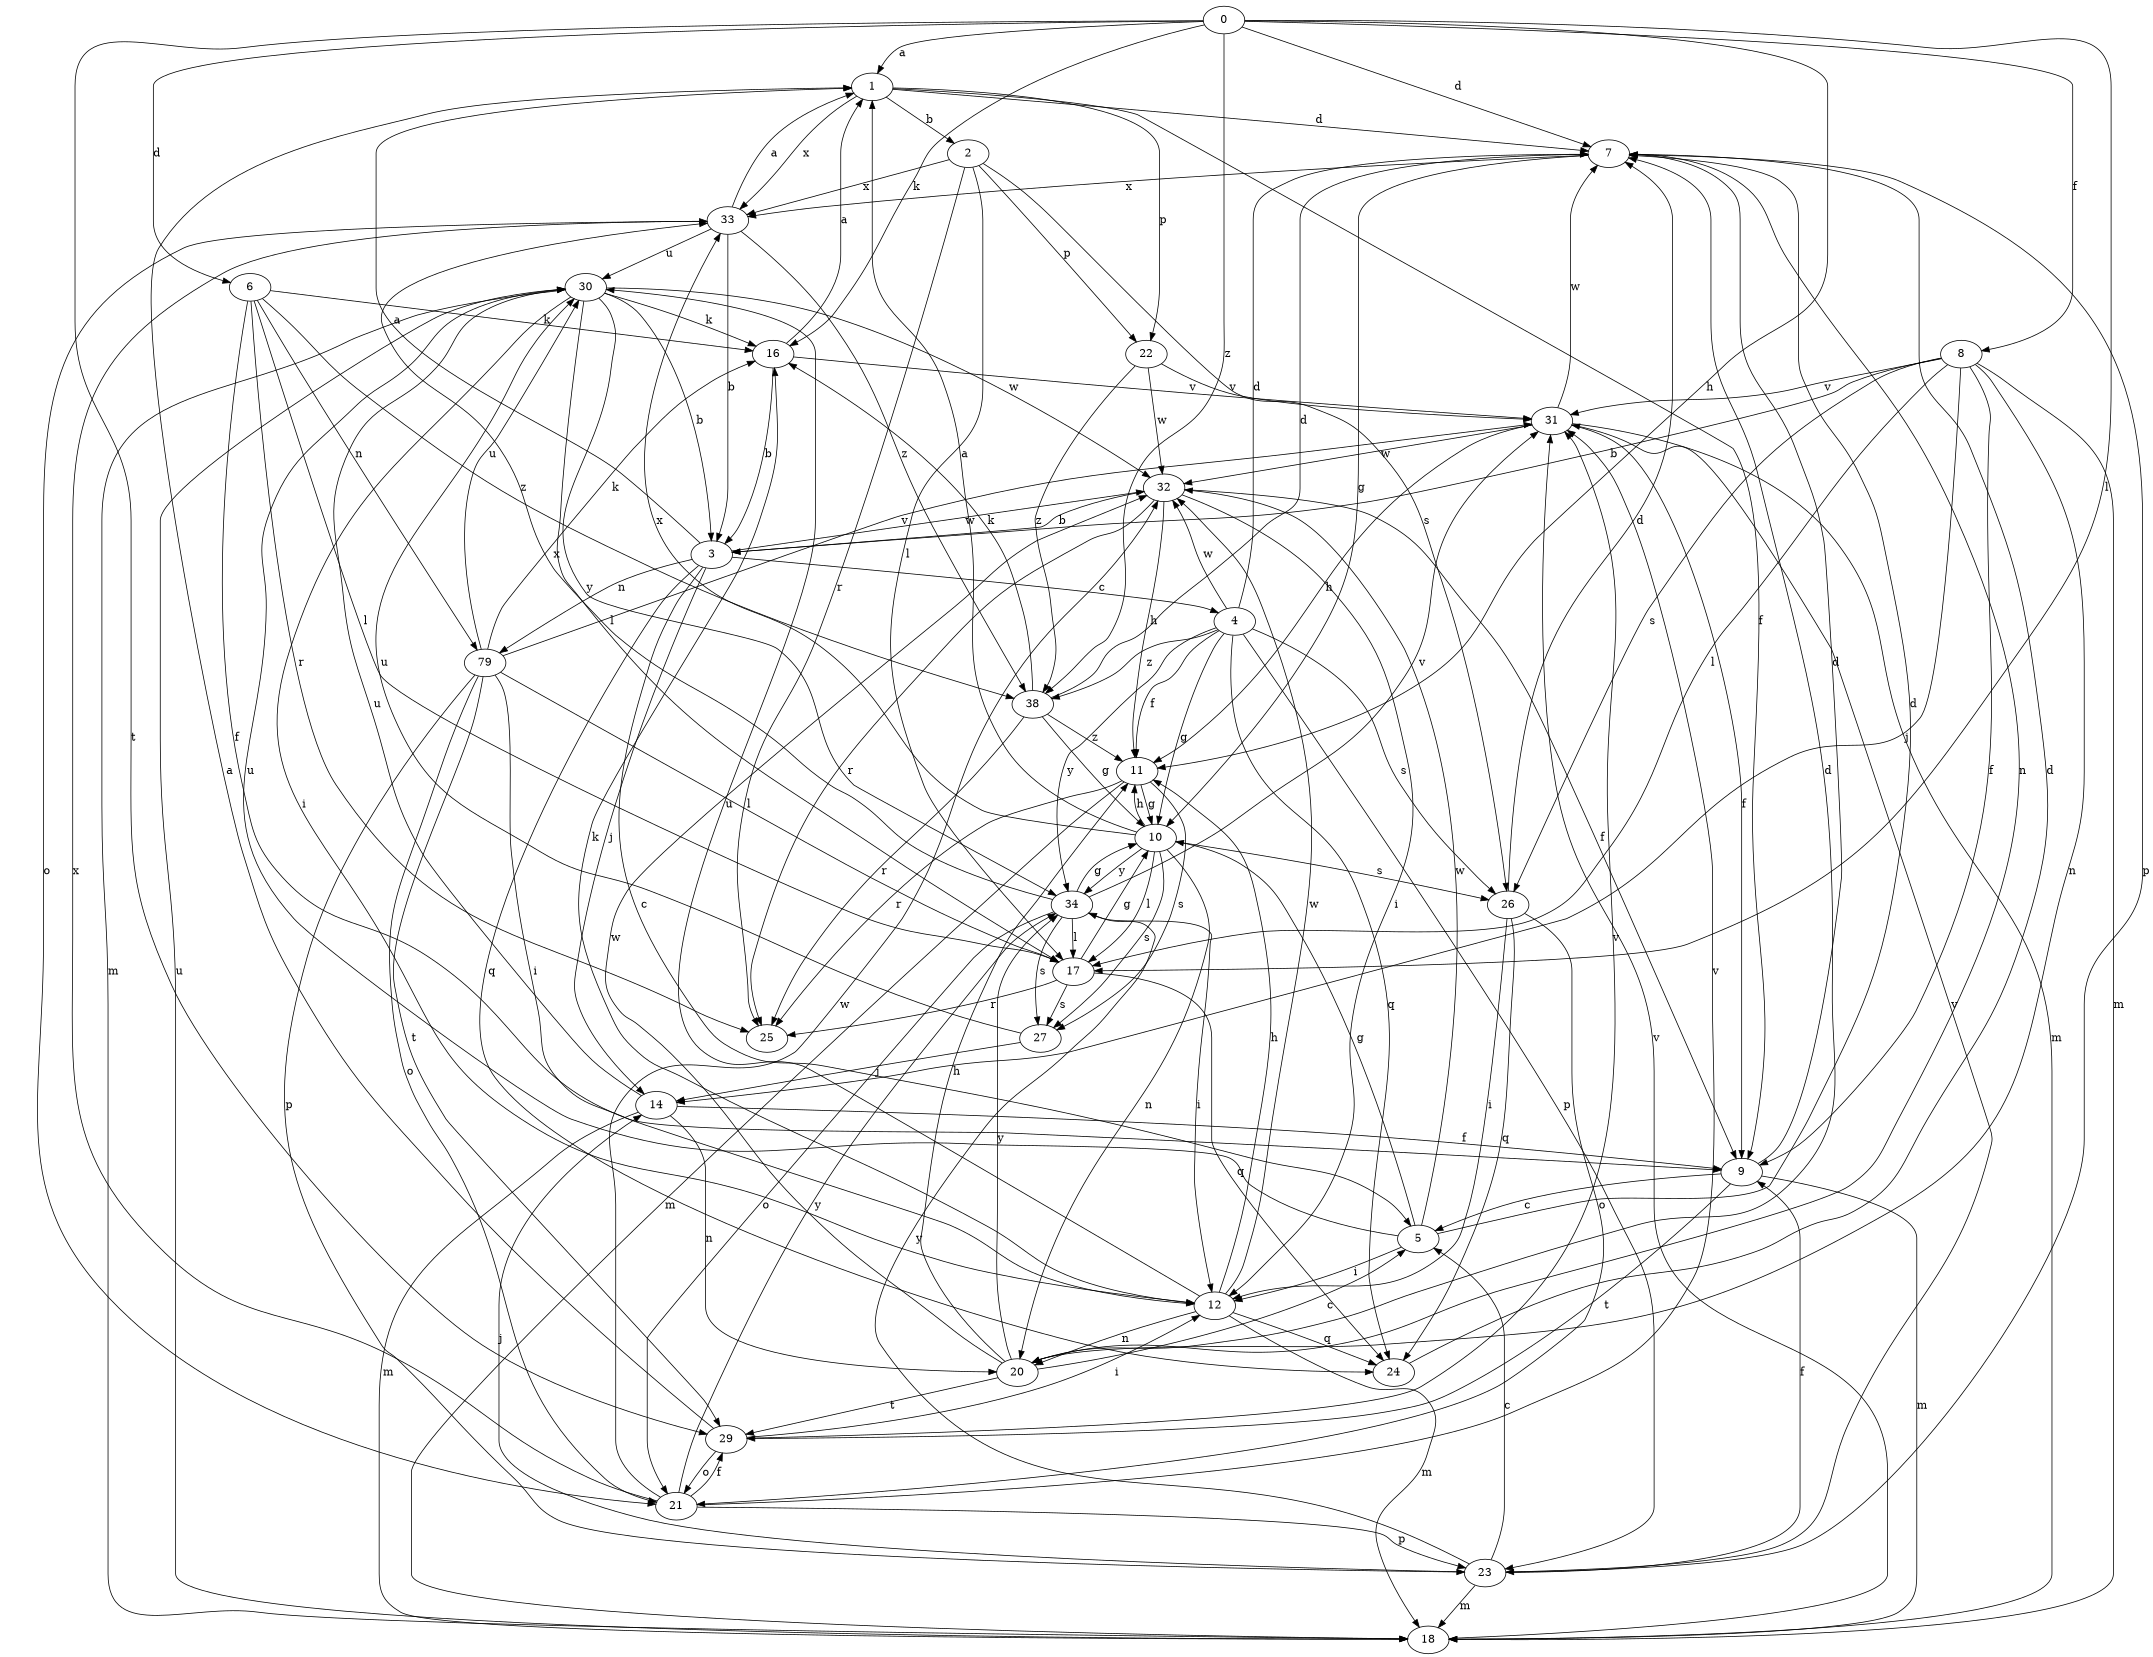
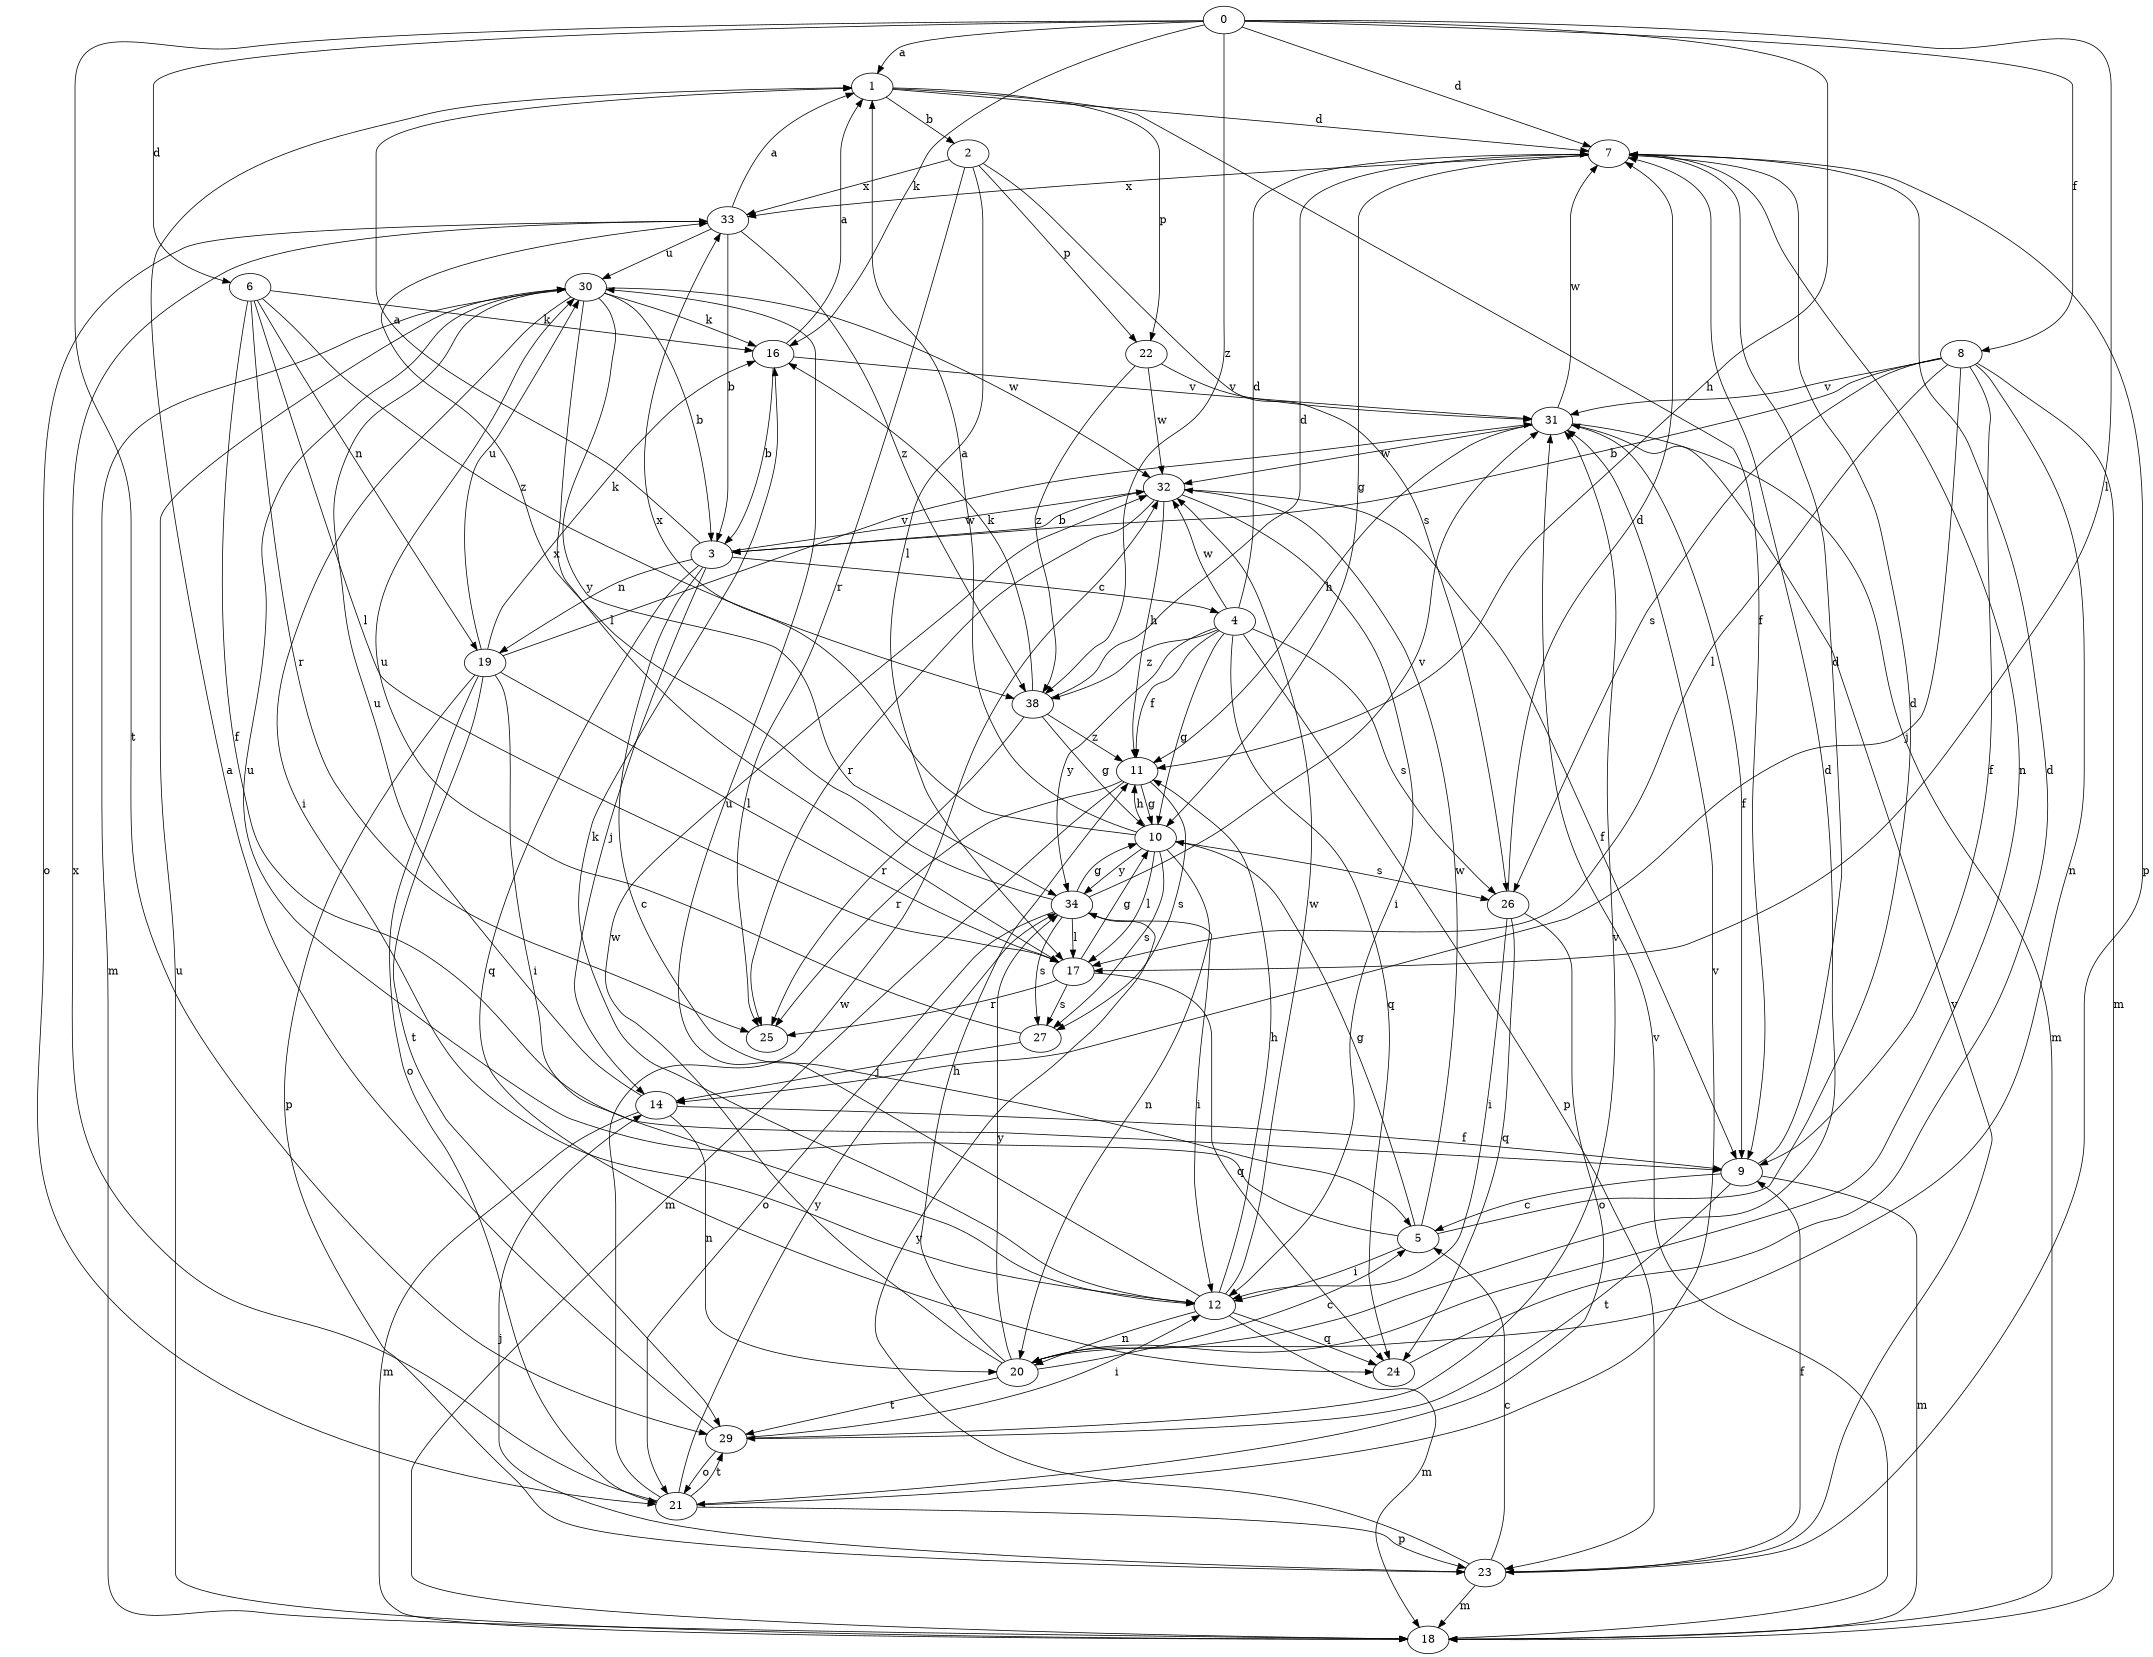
(798, 146) -> none
(485, 663) -> (485, 663)
(719, 1473) -> (719, 1473)
